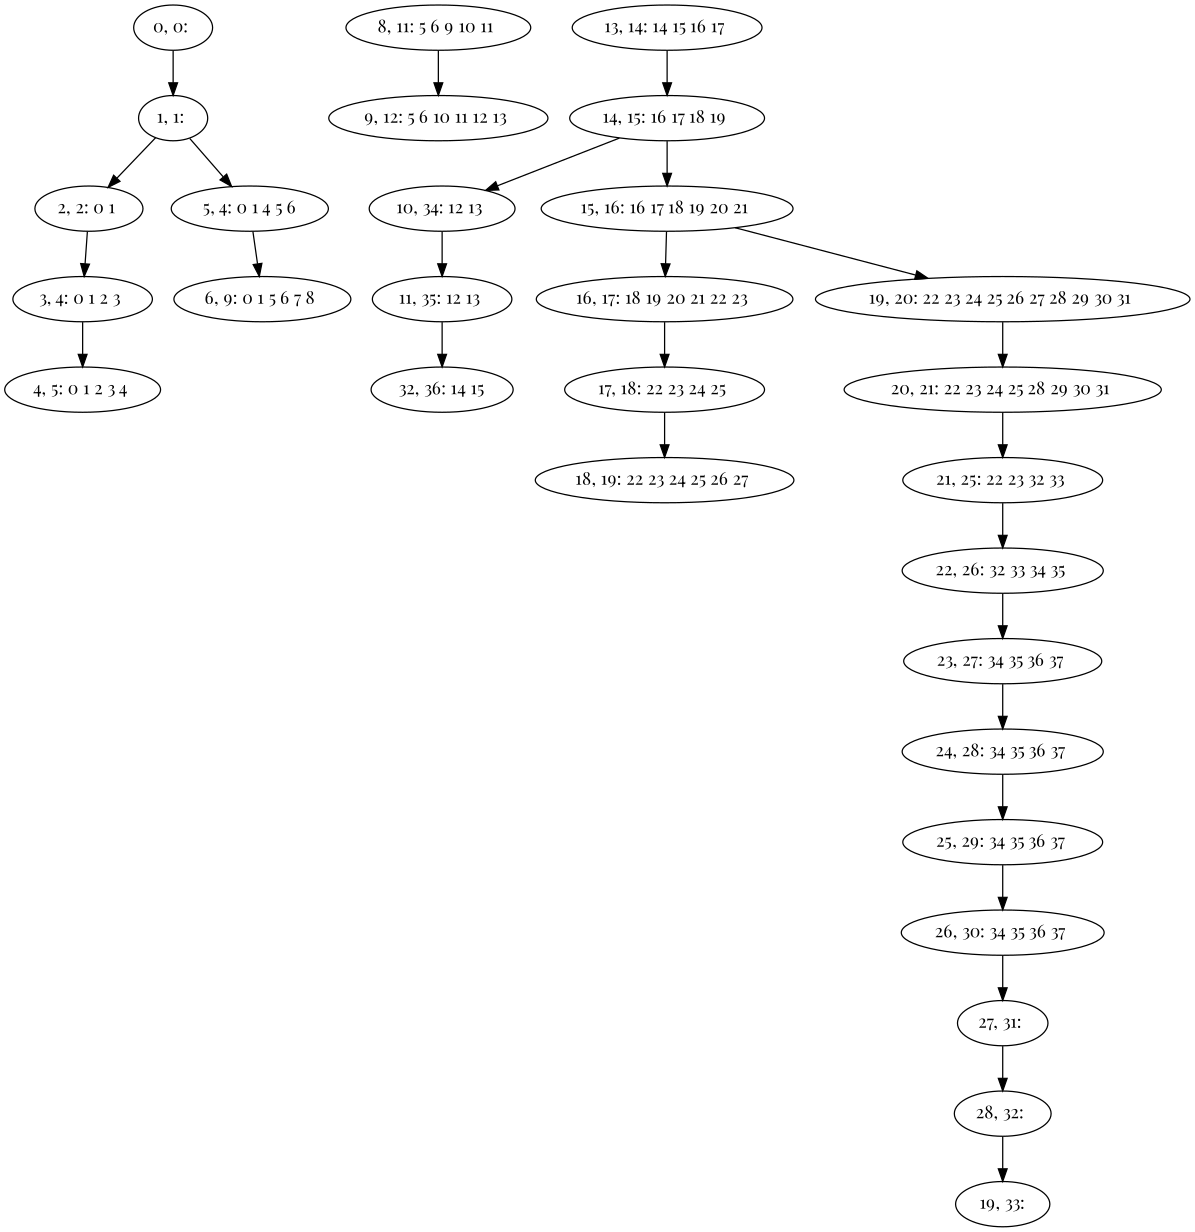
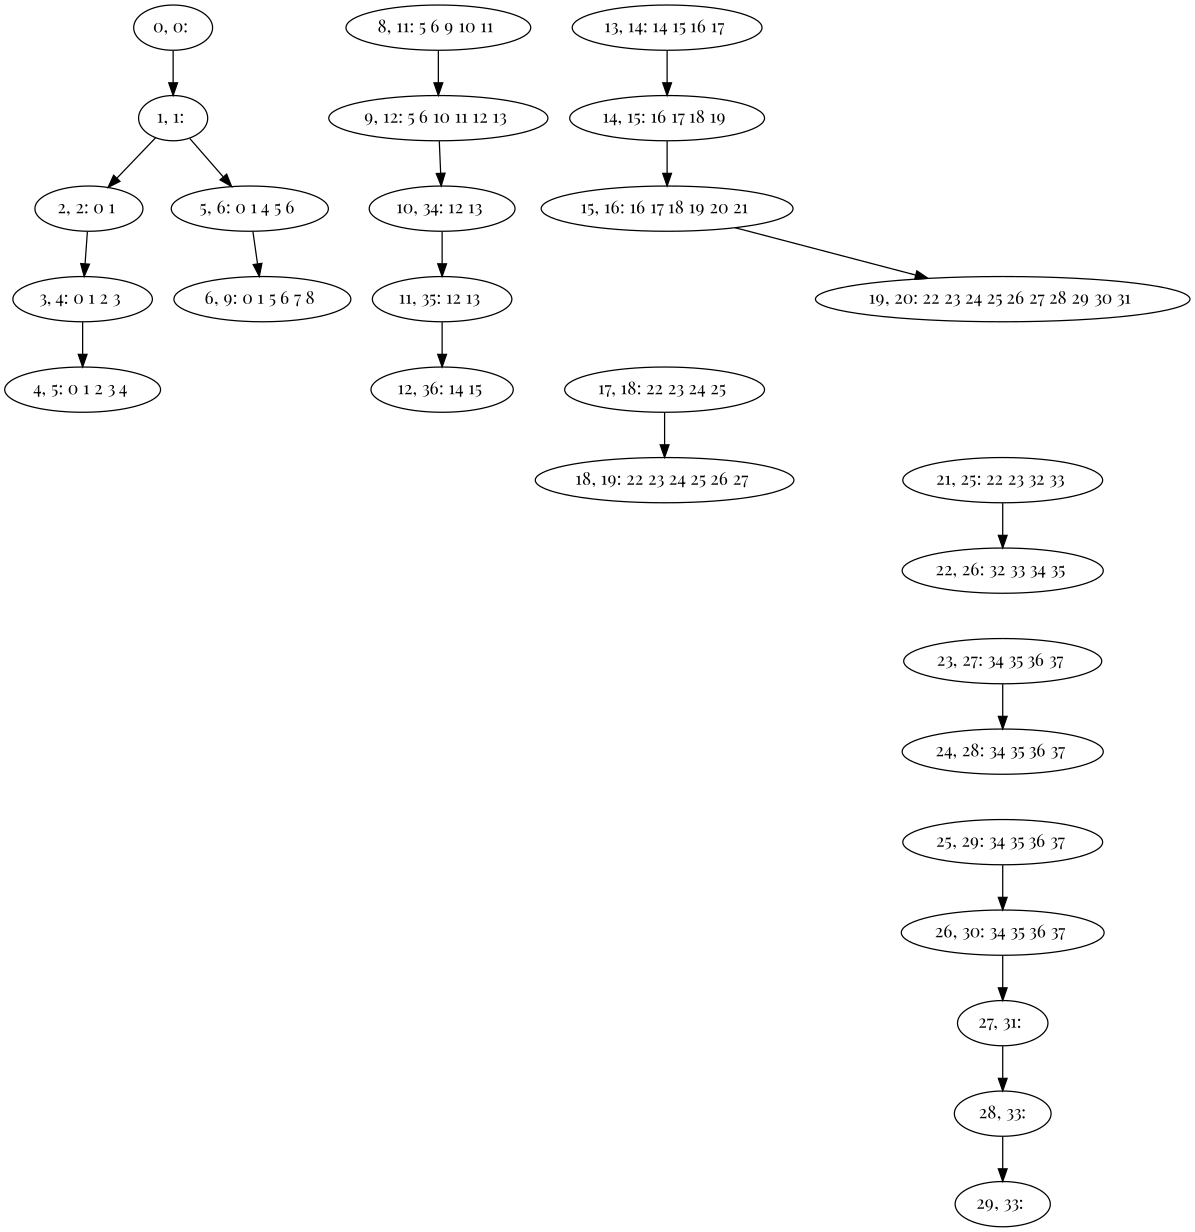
(558, 162) -> (440, 157)
(250, 209) -> (250, 209)
(665, 299) -> none
(442, 390) -> (442, 390)
(1003, 390) -> none
(1003, 610) -> none
(1003, 791) -> none
(1003, 1114) -> (1003, 1114)
(1003, 1204) -> (1003, 1204)
